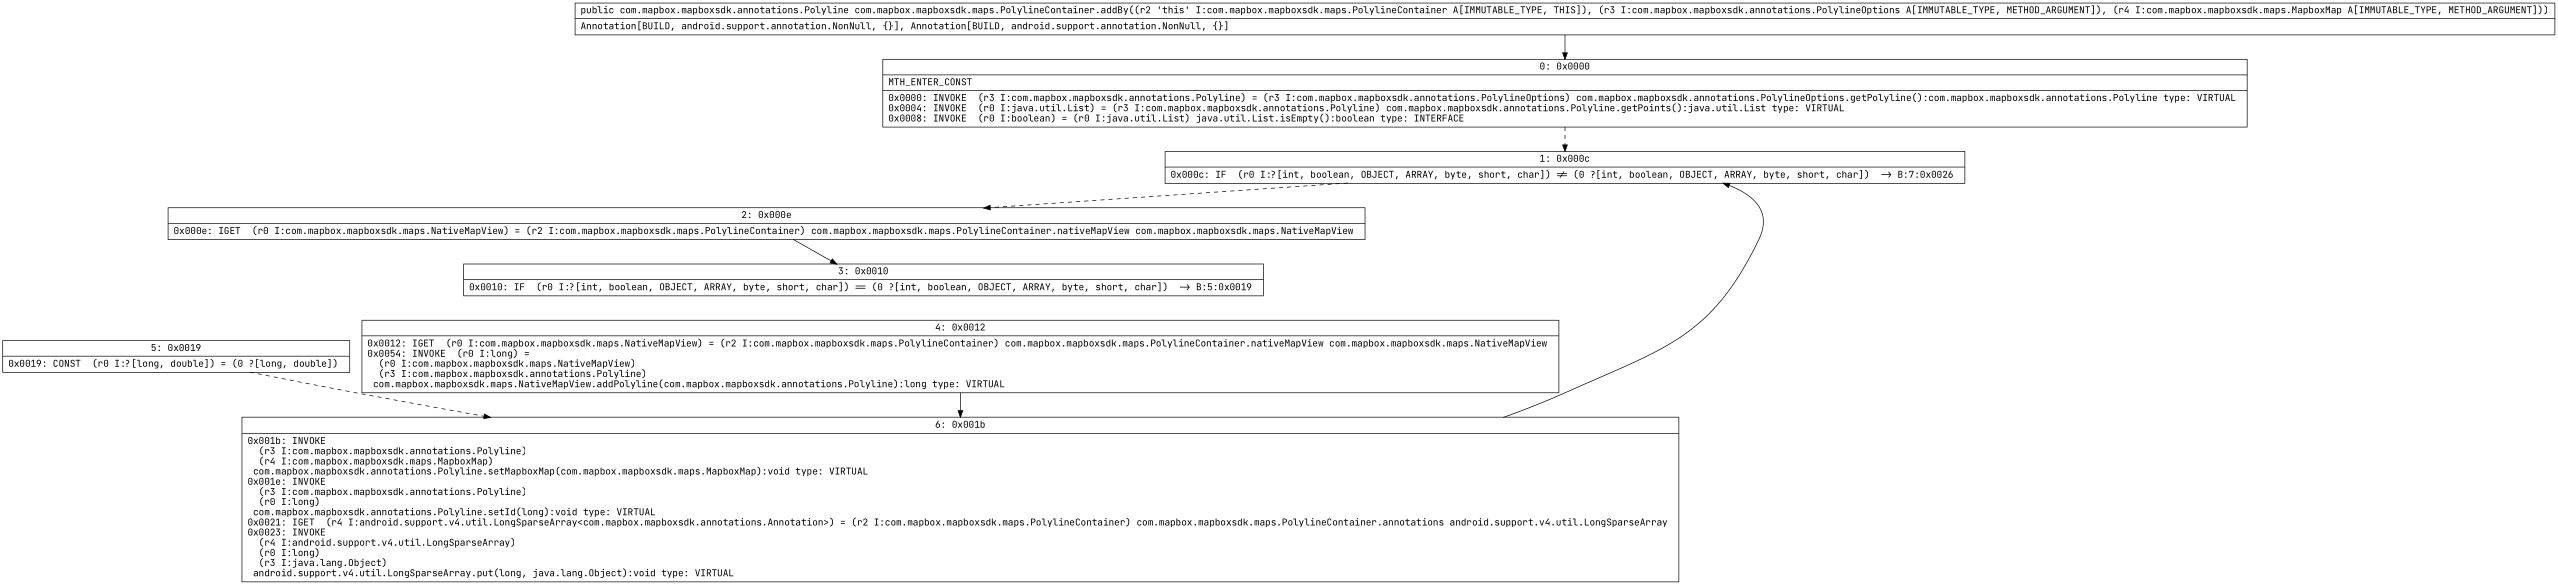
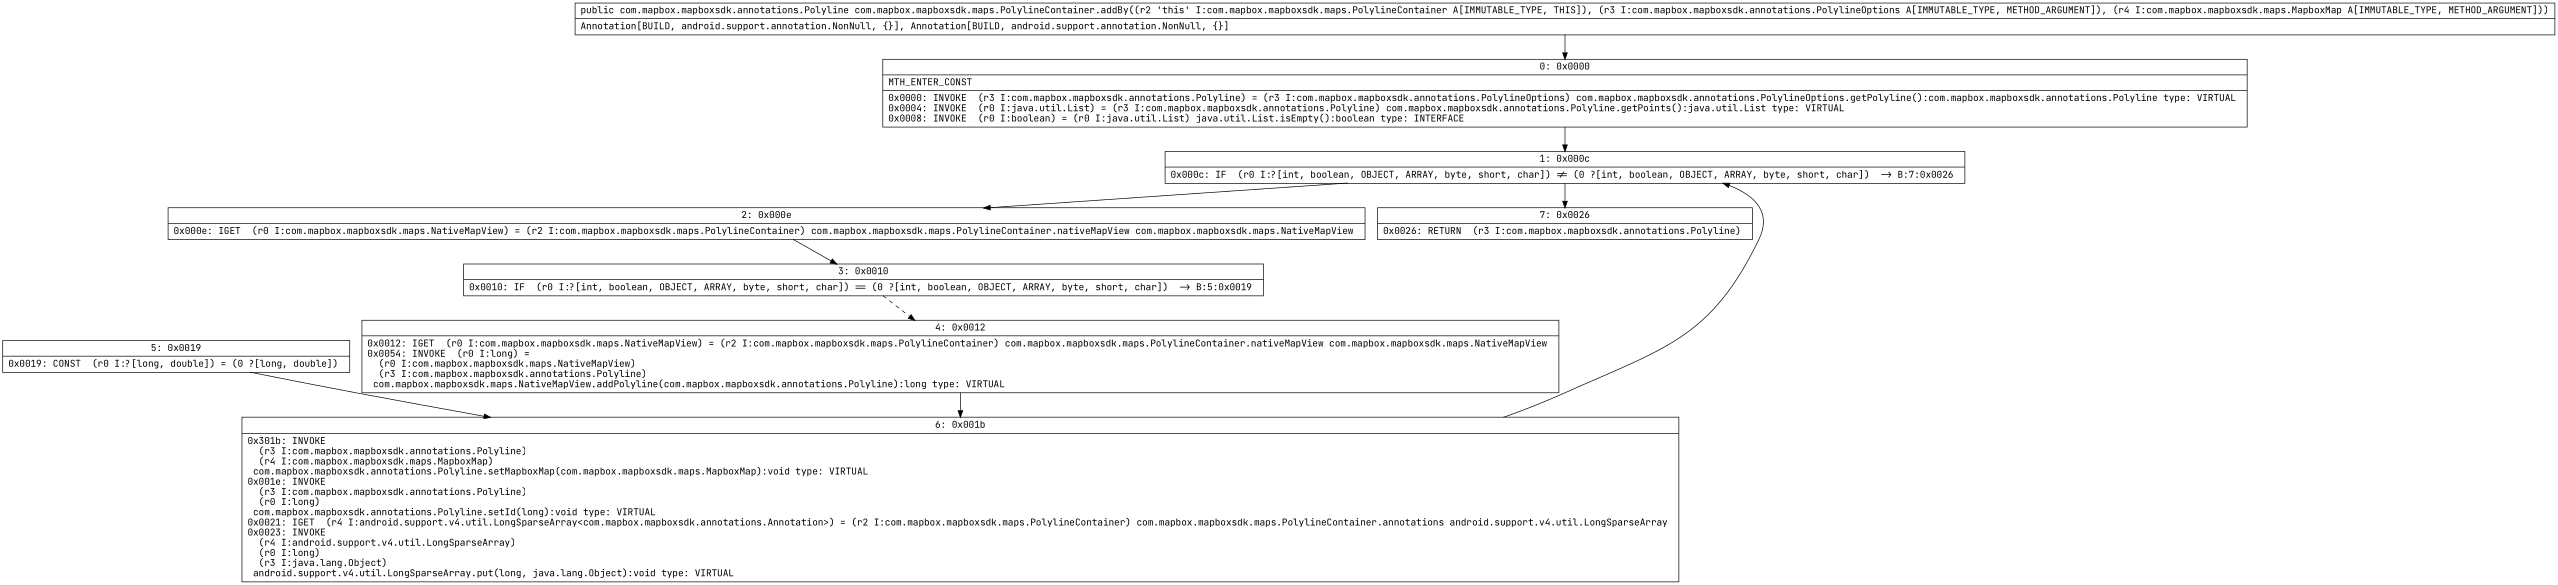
(1565, 136) -> (1565, 136)
(1169, 195) -> (1169, 195)
none -> (1565, 224)
none -> (896, 306)
(367, 395) -> (367, 395)
(292, 441) -> (292, 441)
